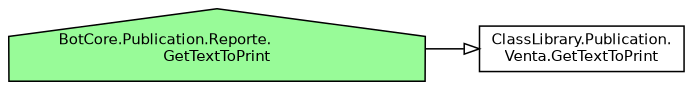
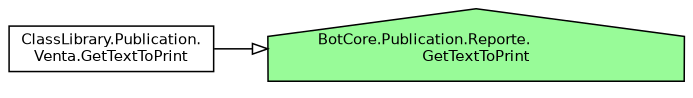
(445, 49) -> (233, 49)
